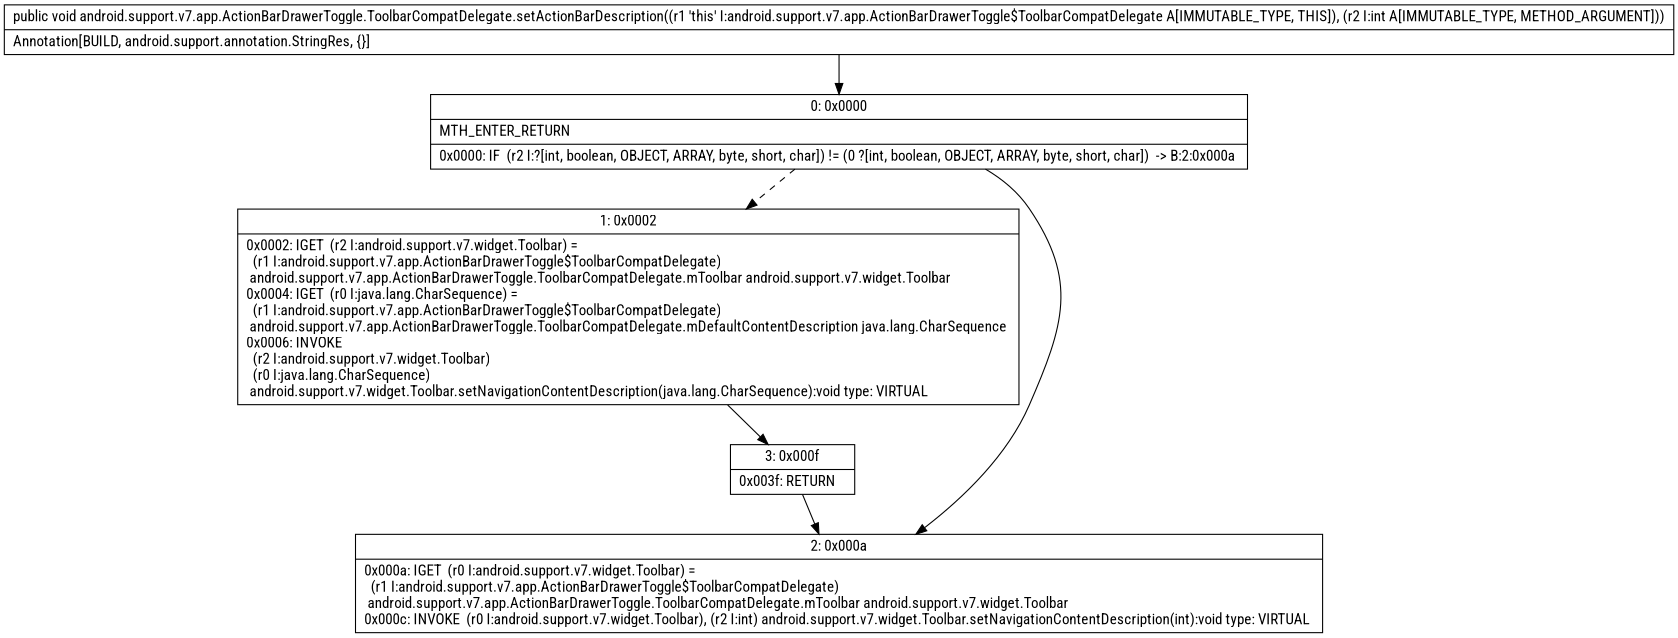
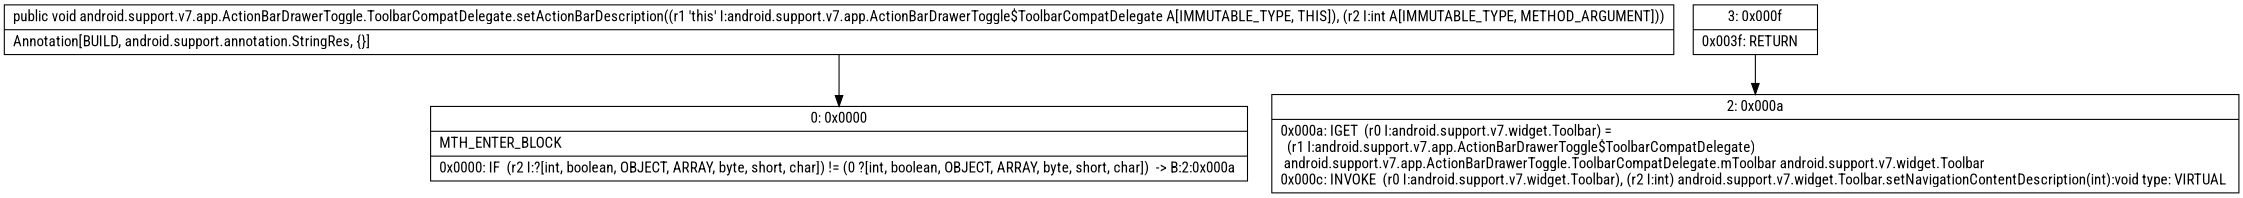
(505, 131) -> (501, 143)
(628, 307) -> none
(1049, 356) -> none
